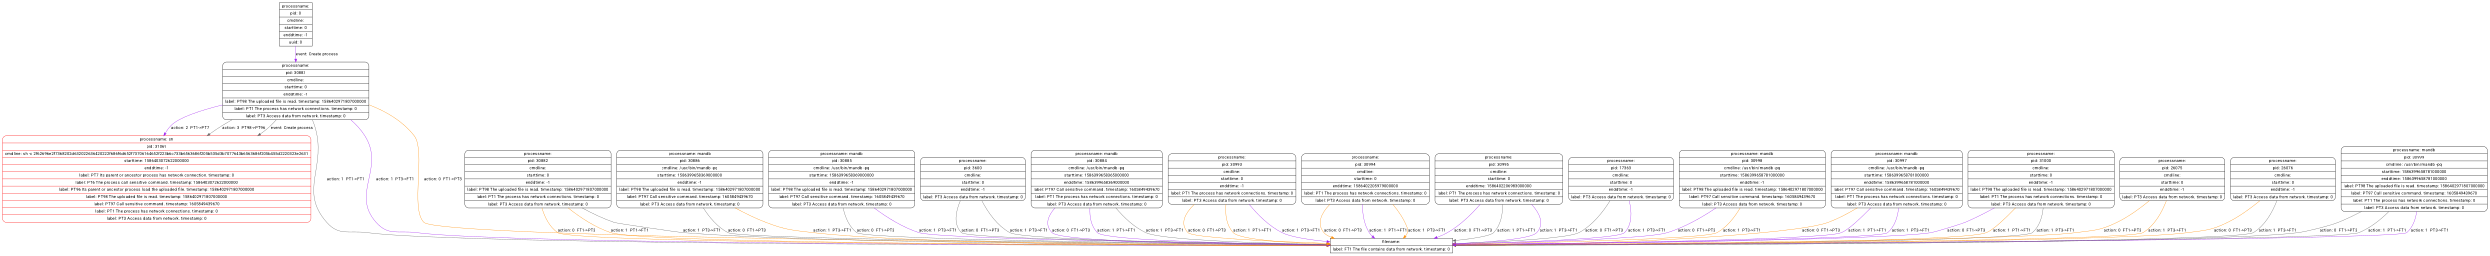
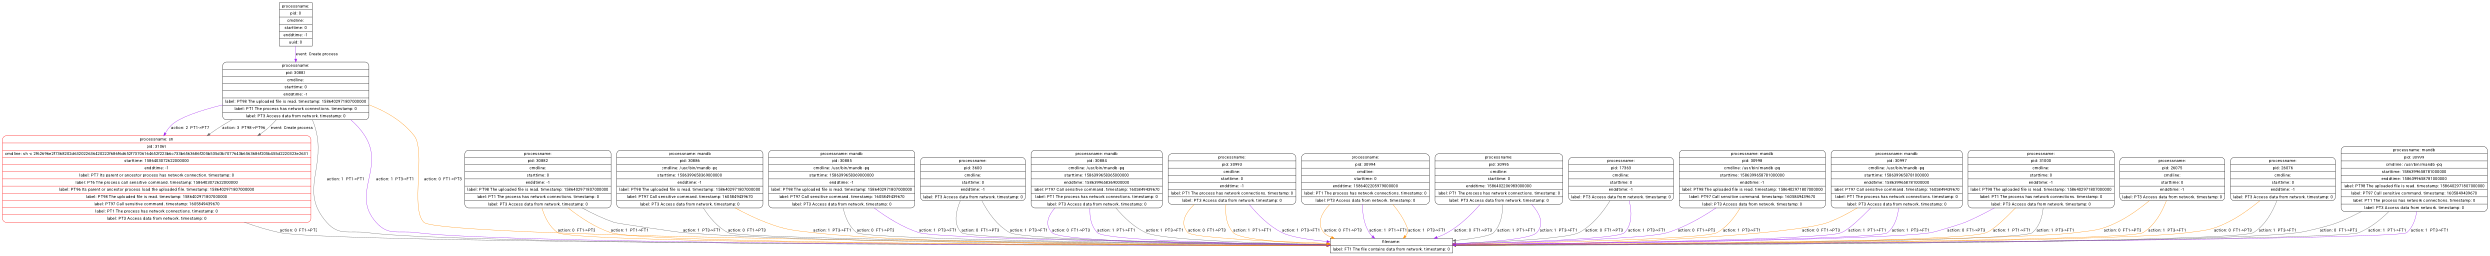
none -> (785, 243)
